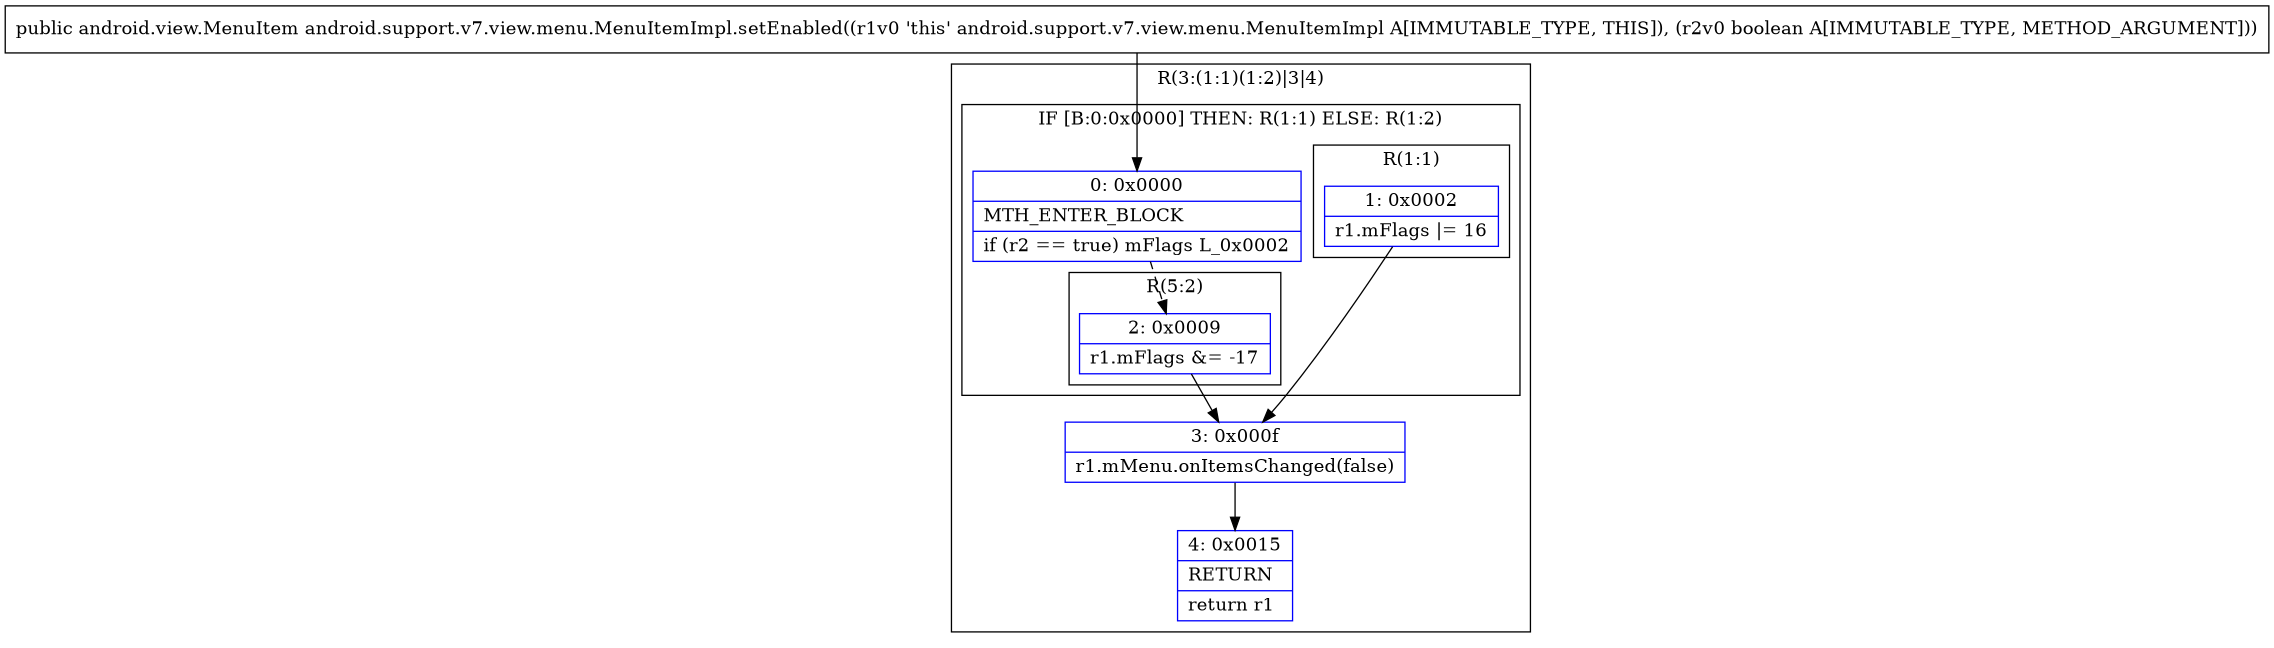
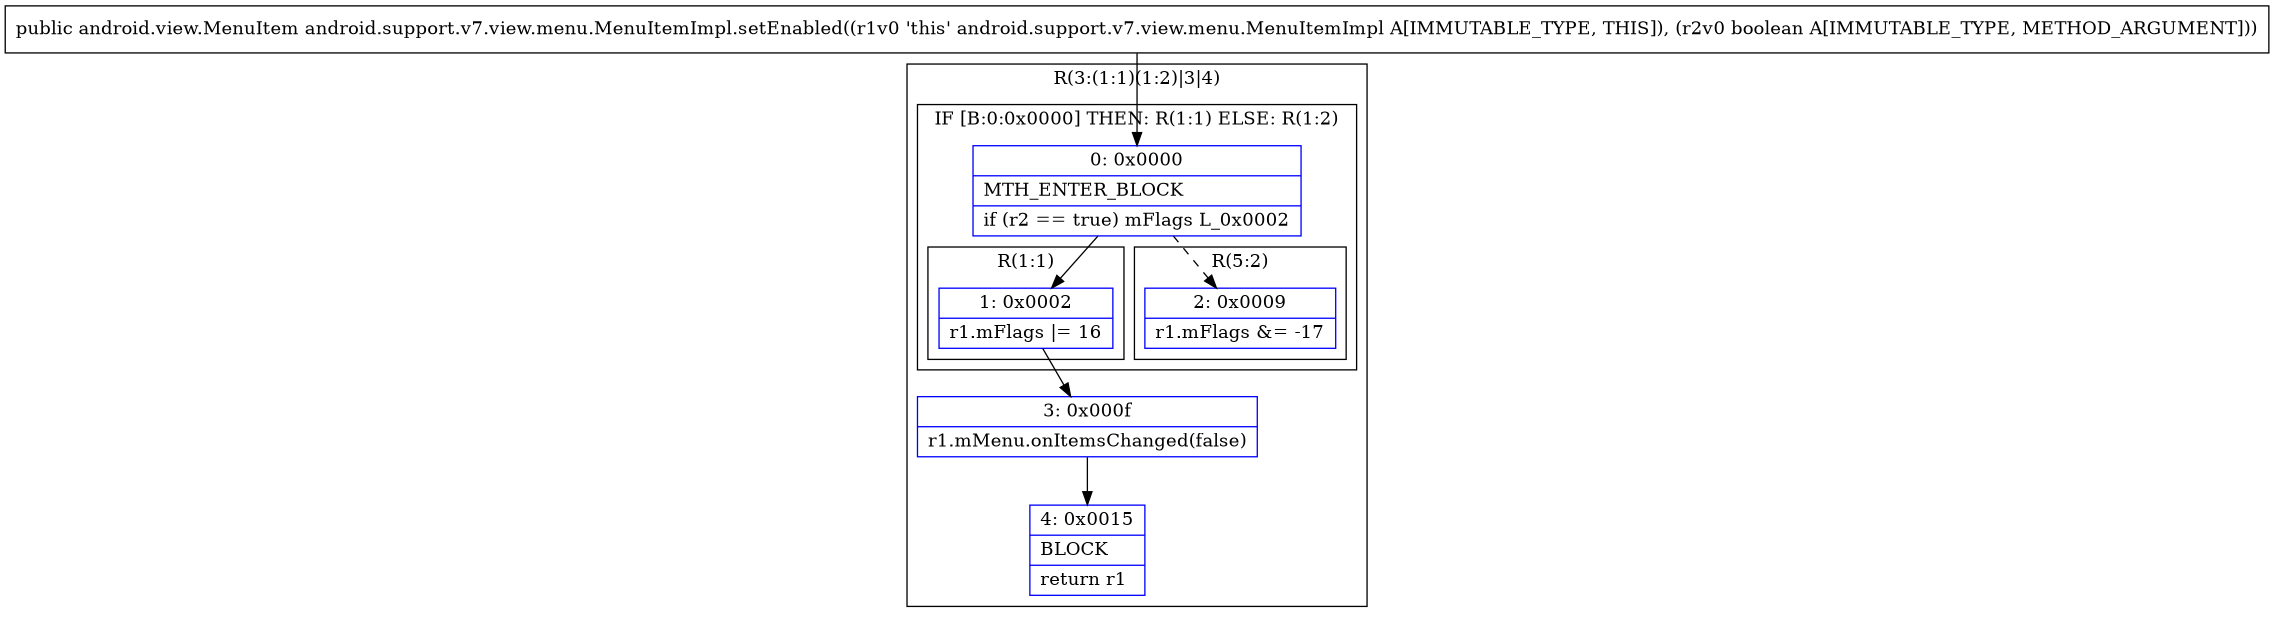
none -> (1079, 257)
(1202, 392) -> none
(1230, 575) -> (1074, 550)
